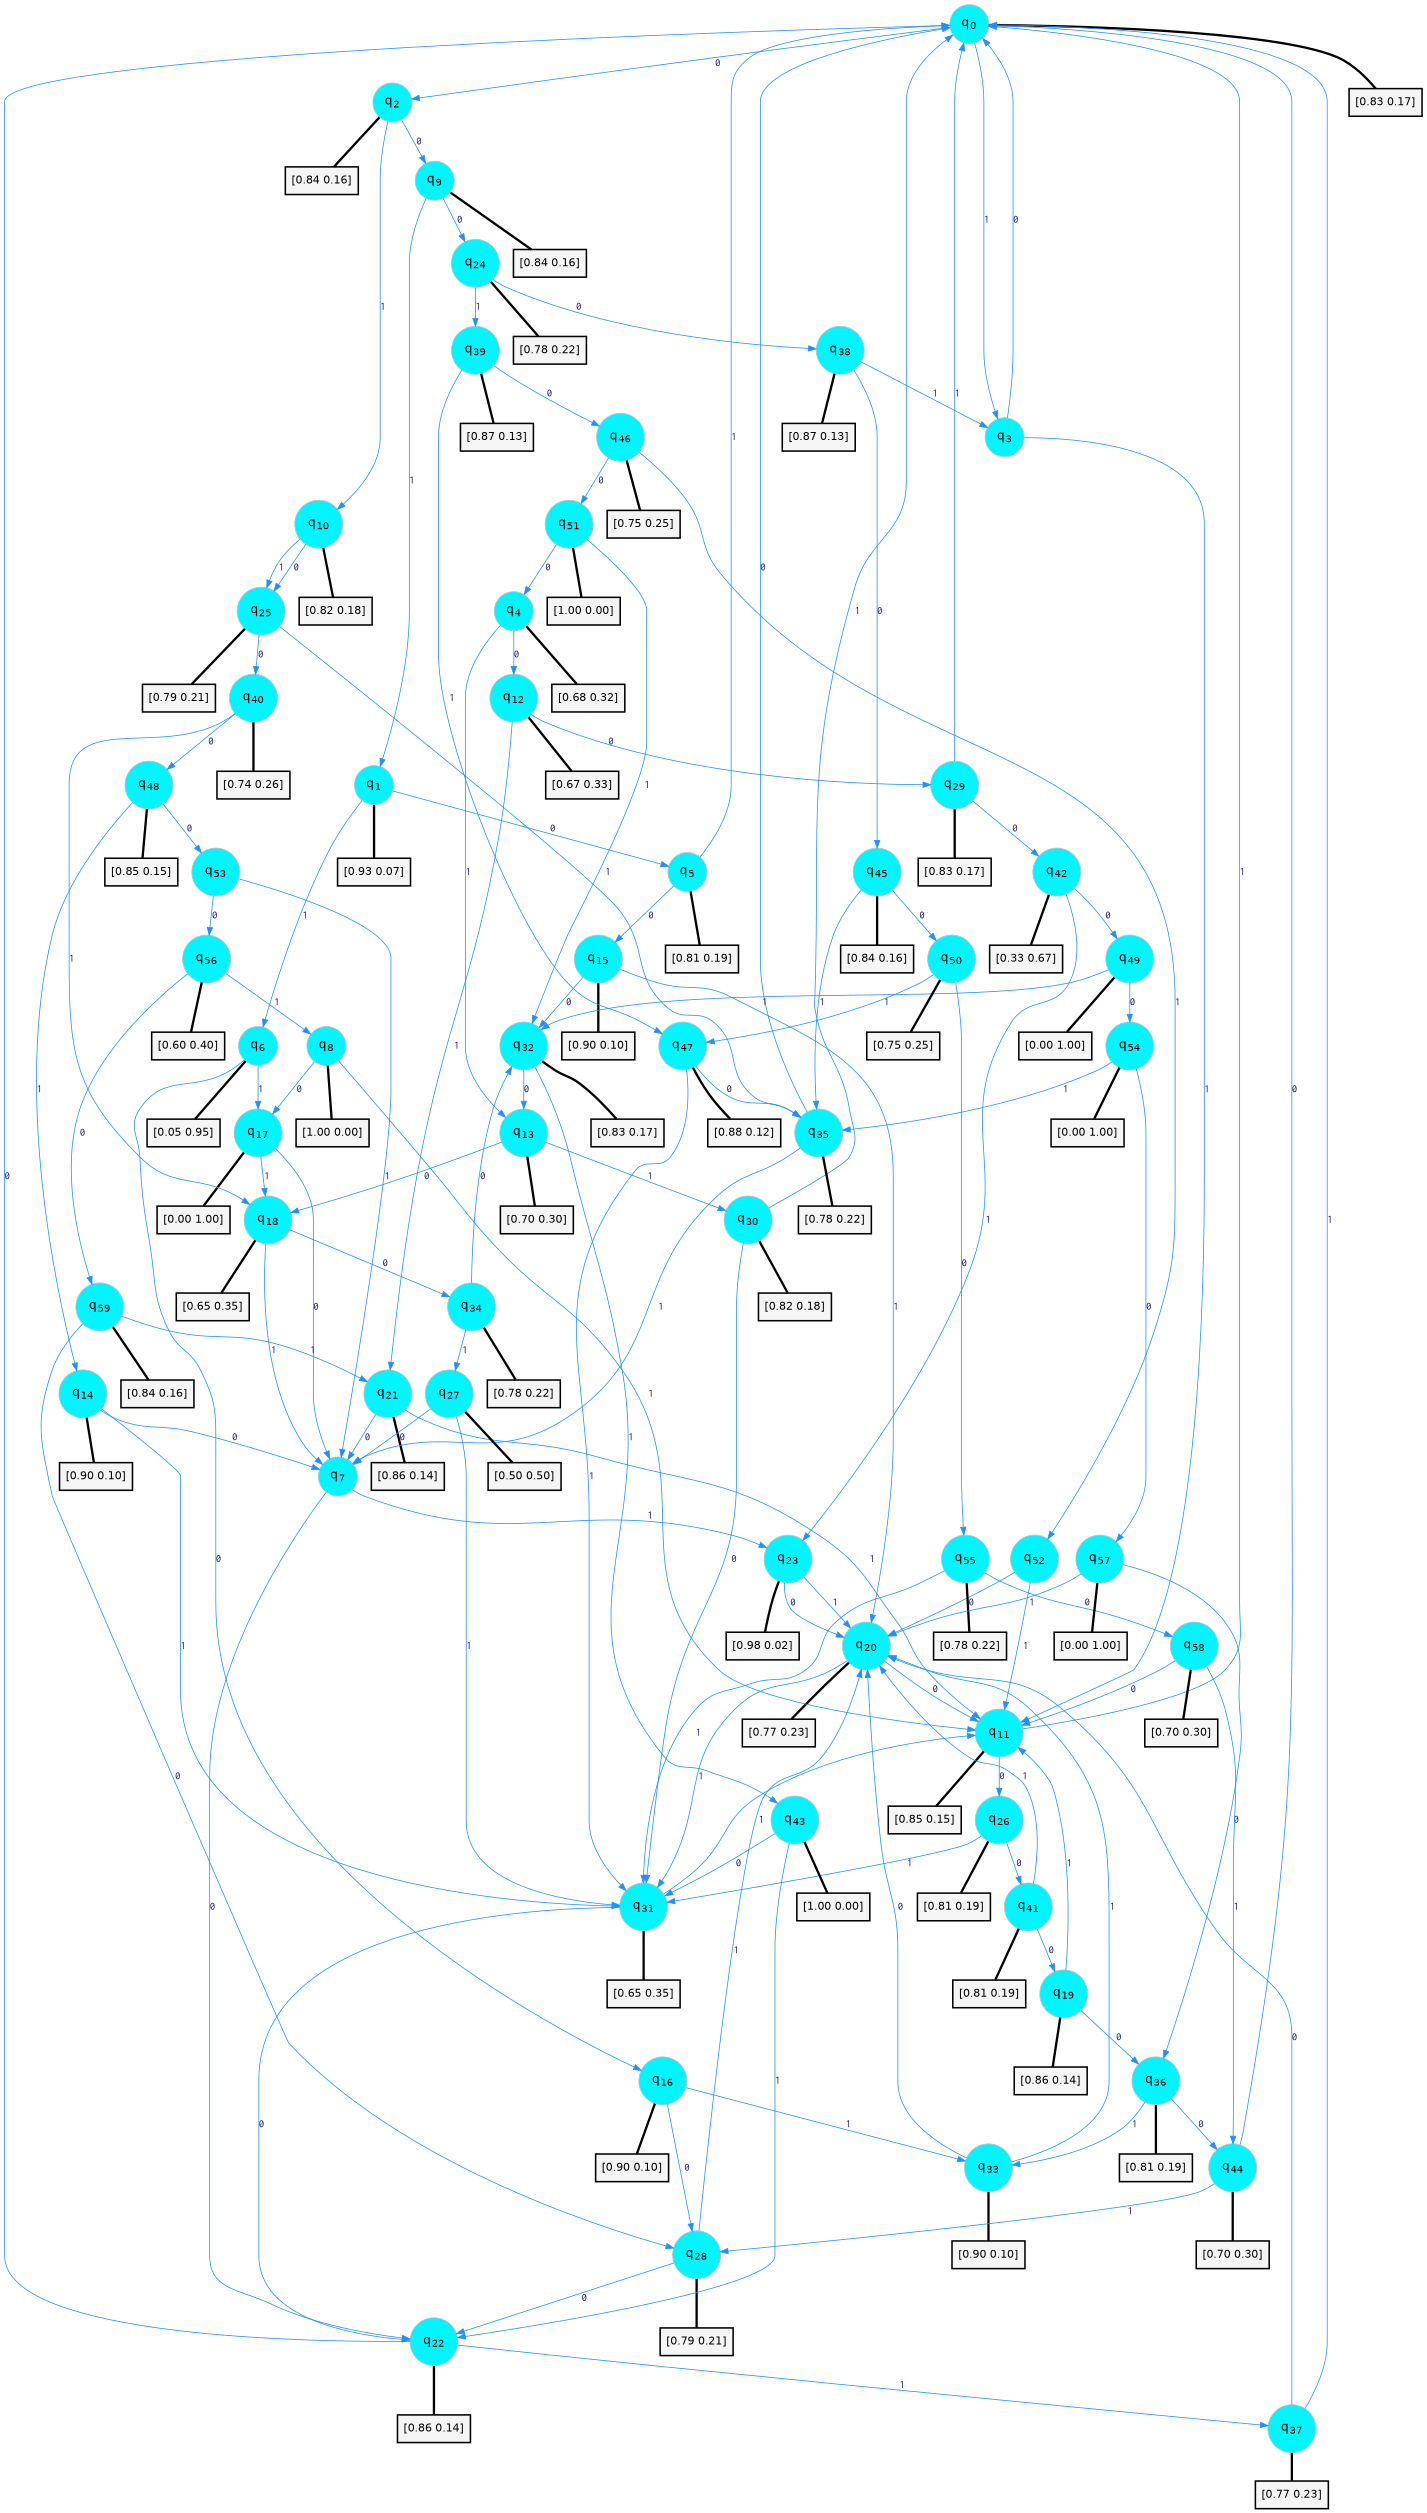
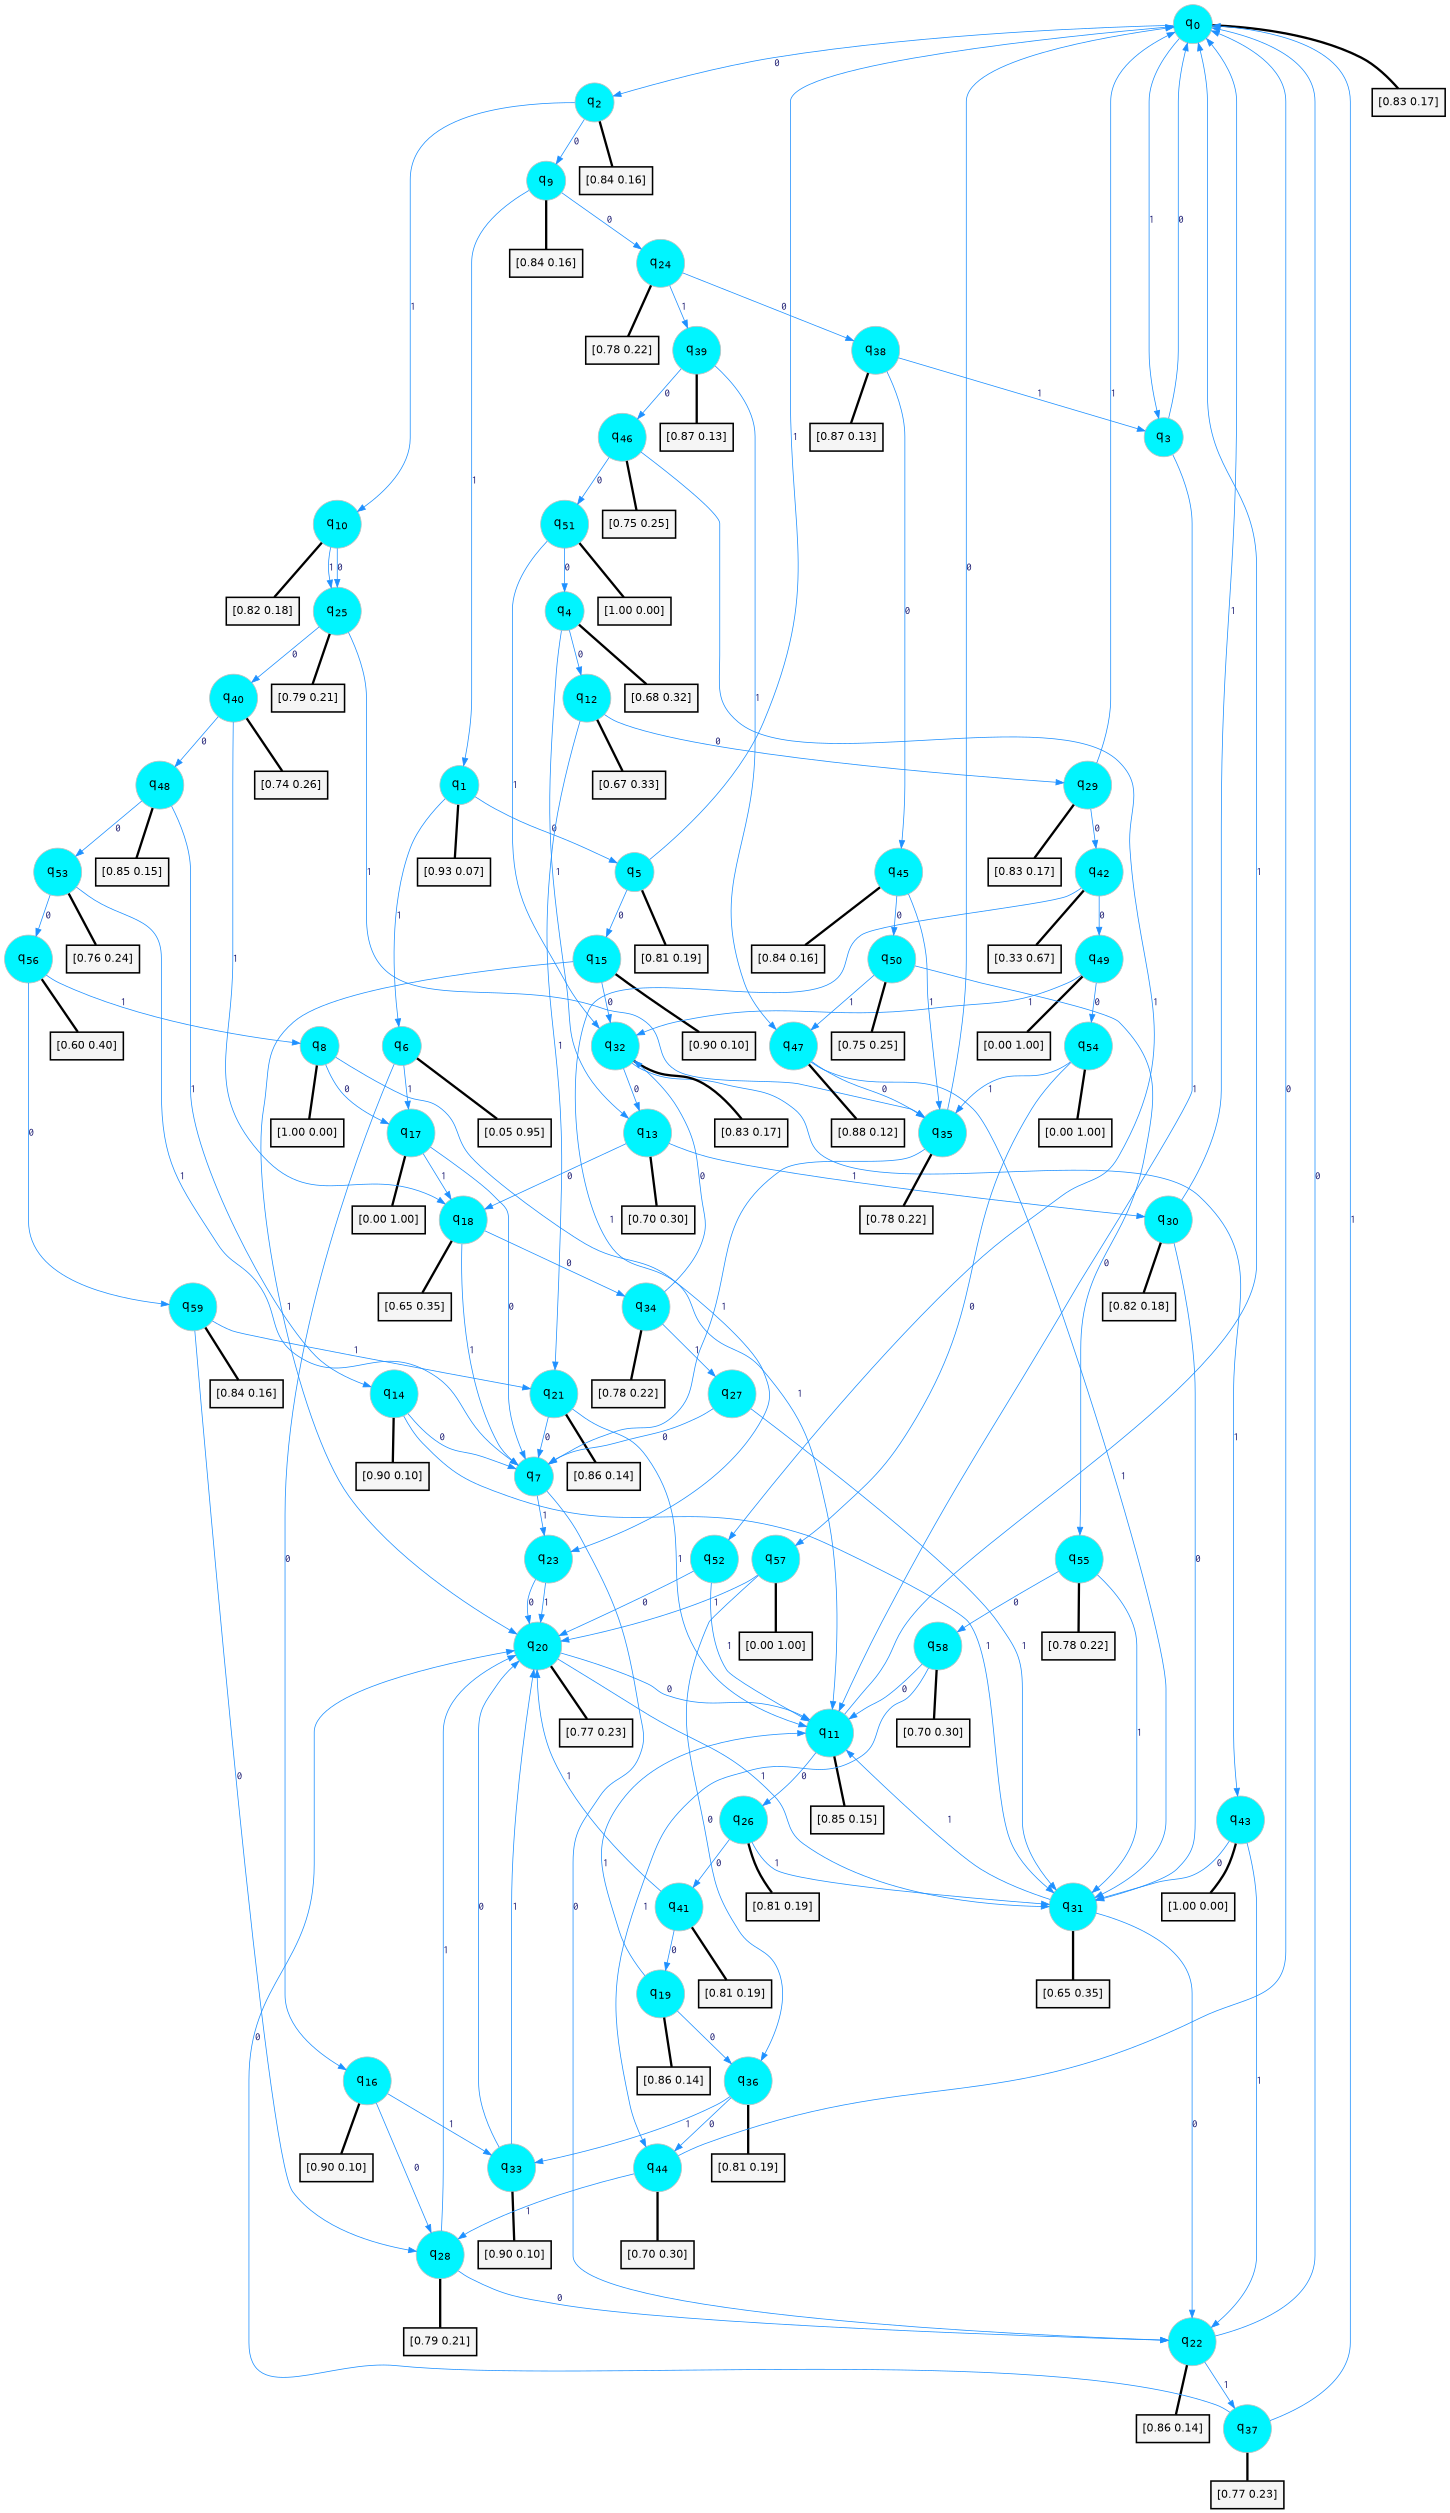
none -> (103, 959)
(525, 1477) -> none
(763, 1646) -> none
